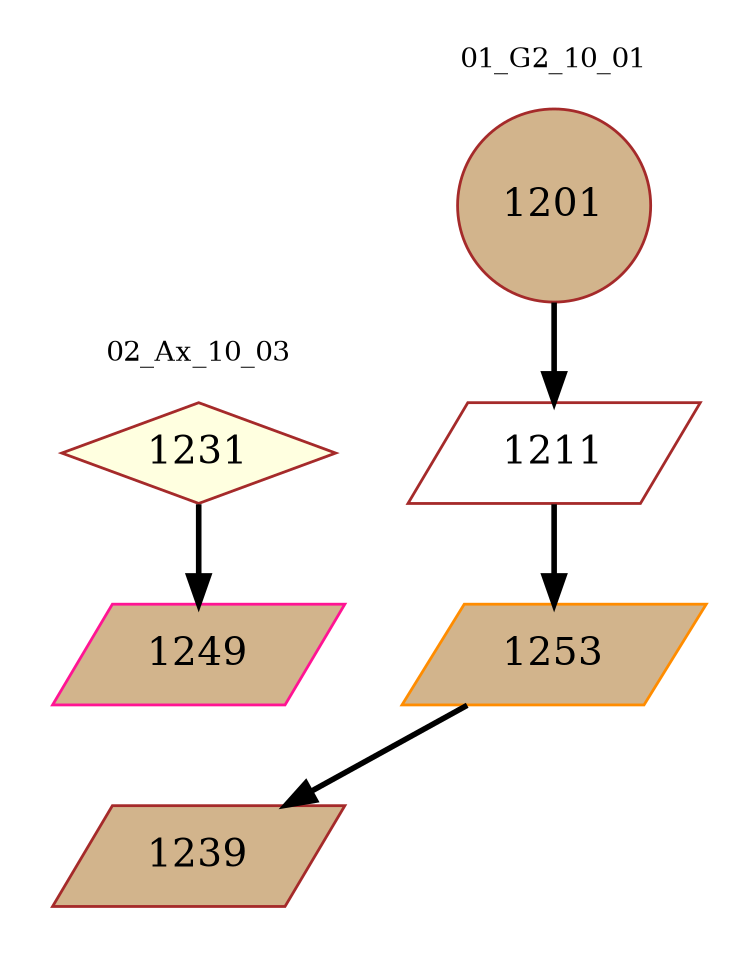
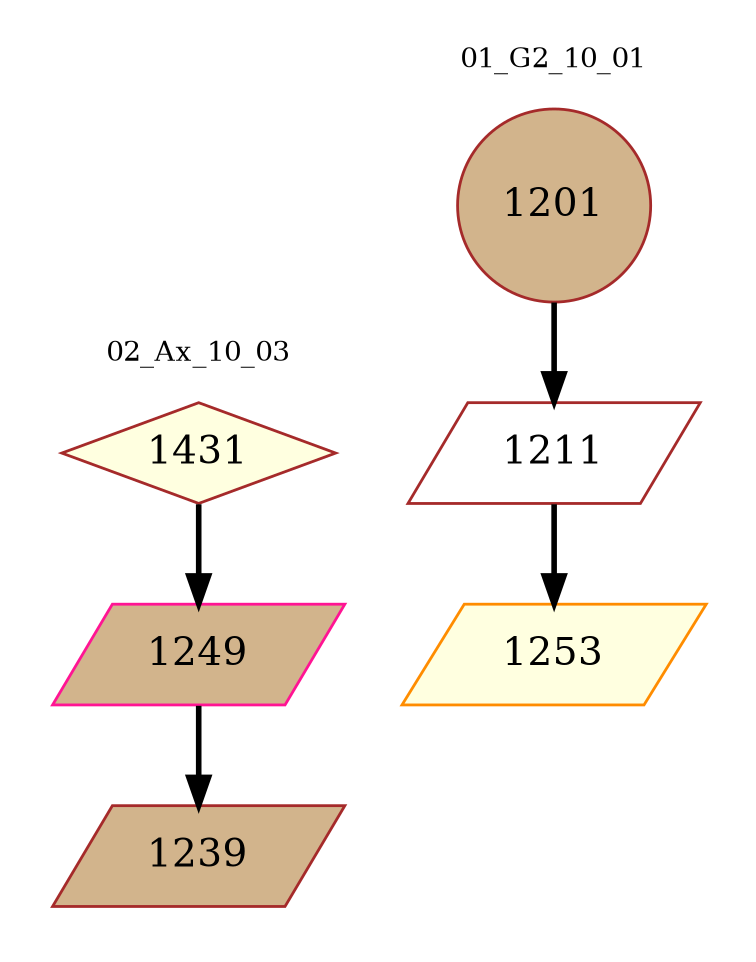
(199, 453) -> (199, 453)
(554, 655) -> (554, 655)
(389, 748) -> (199, 742)
